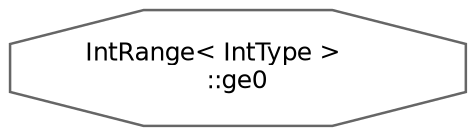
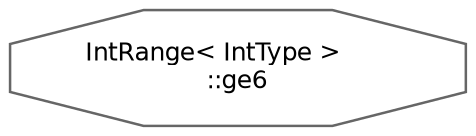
(238, 68) -> (238, 68)
